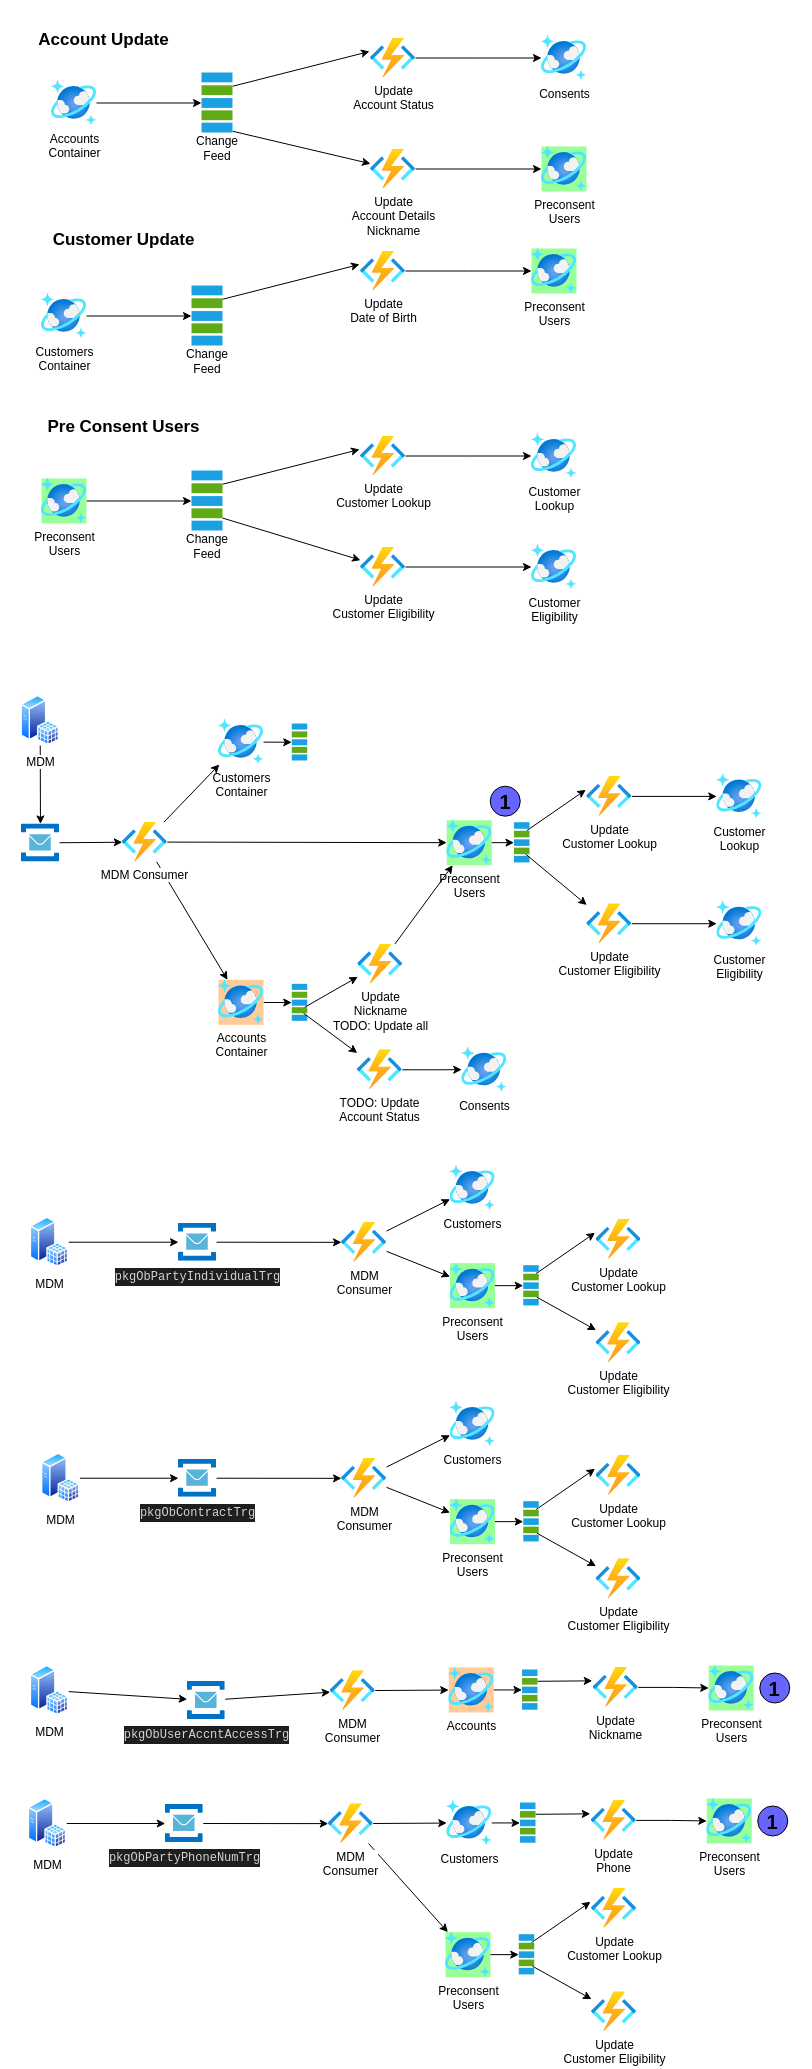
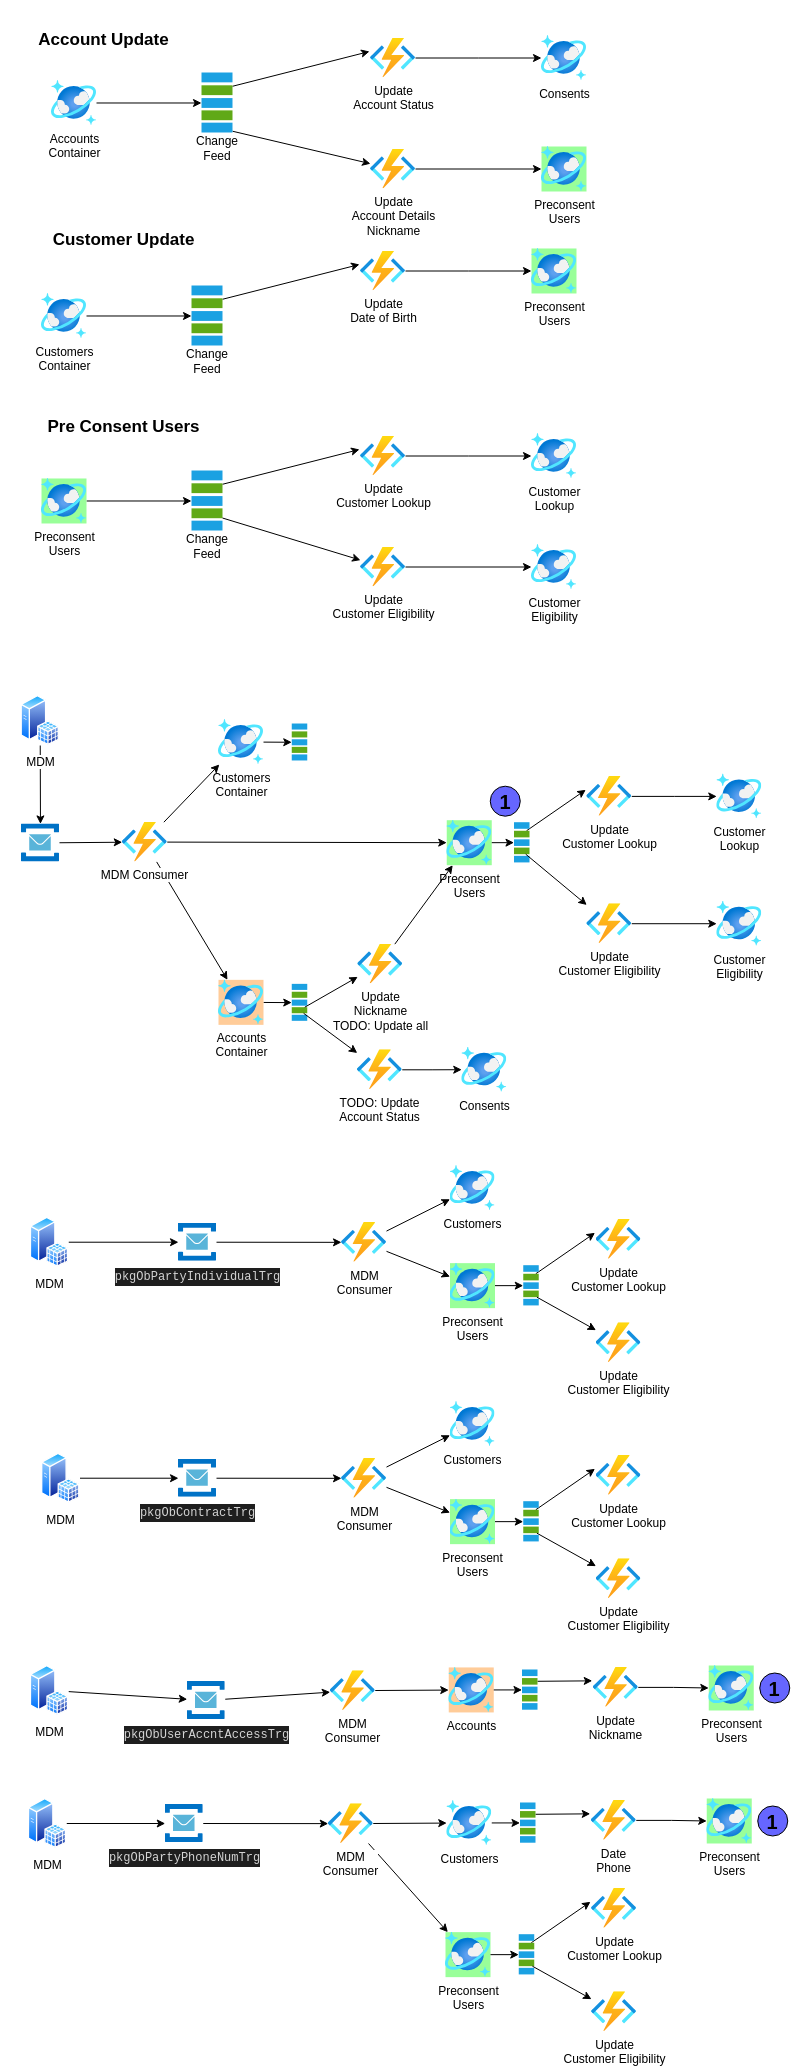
(614, 1862) -> (614, 1862)
